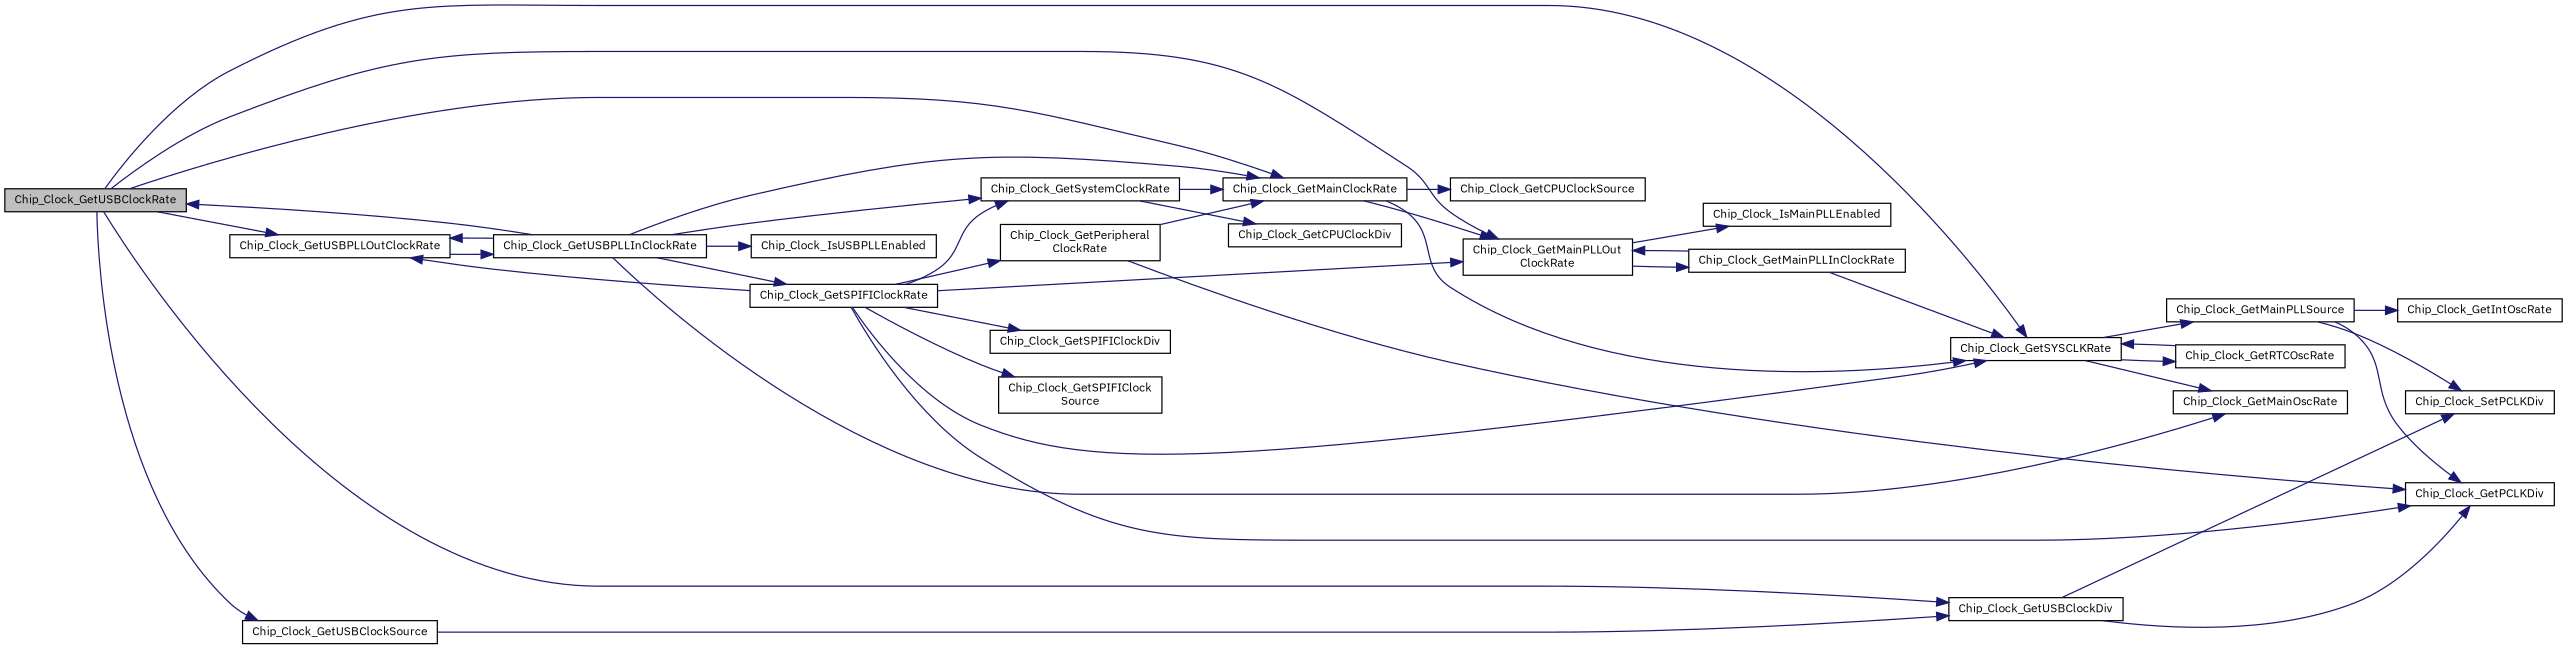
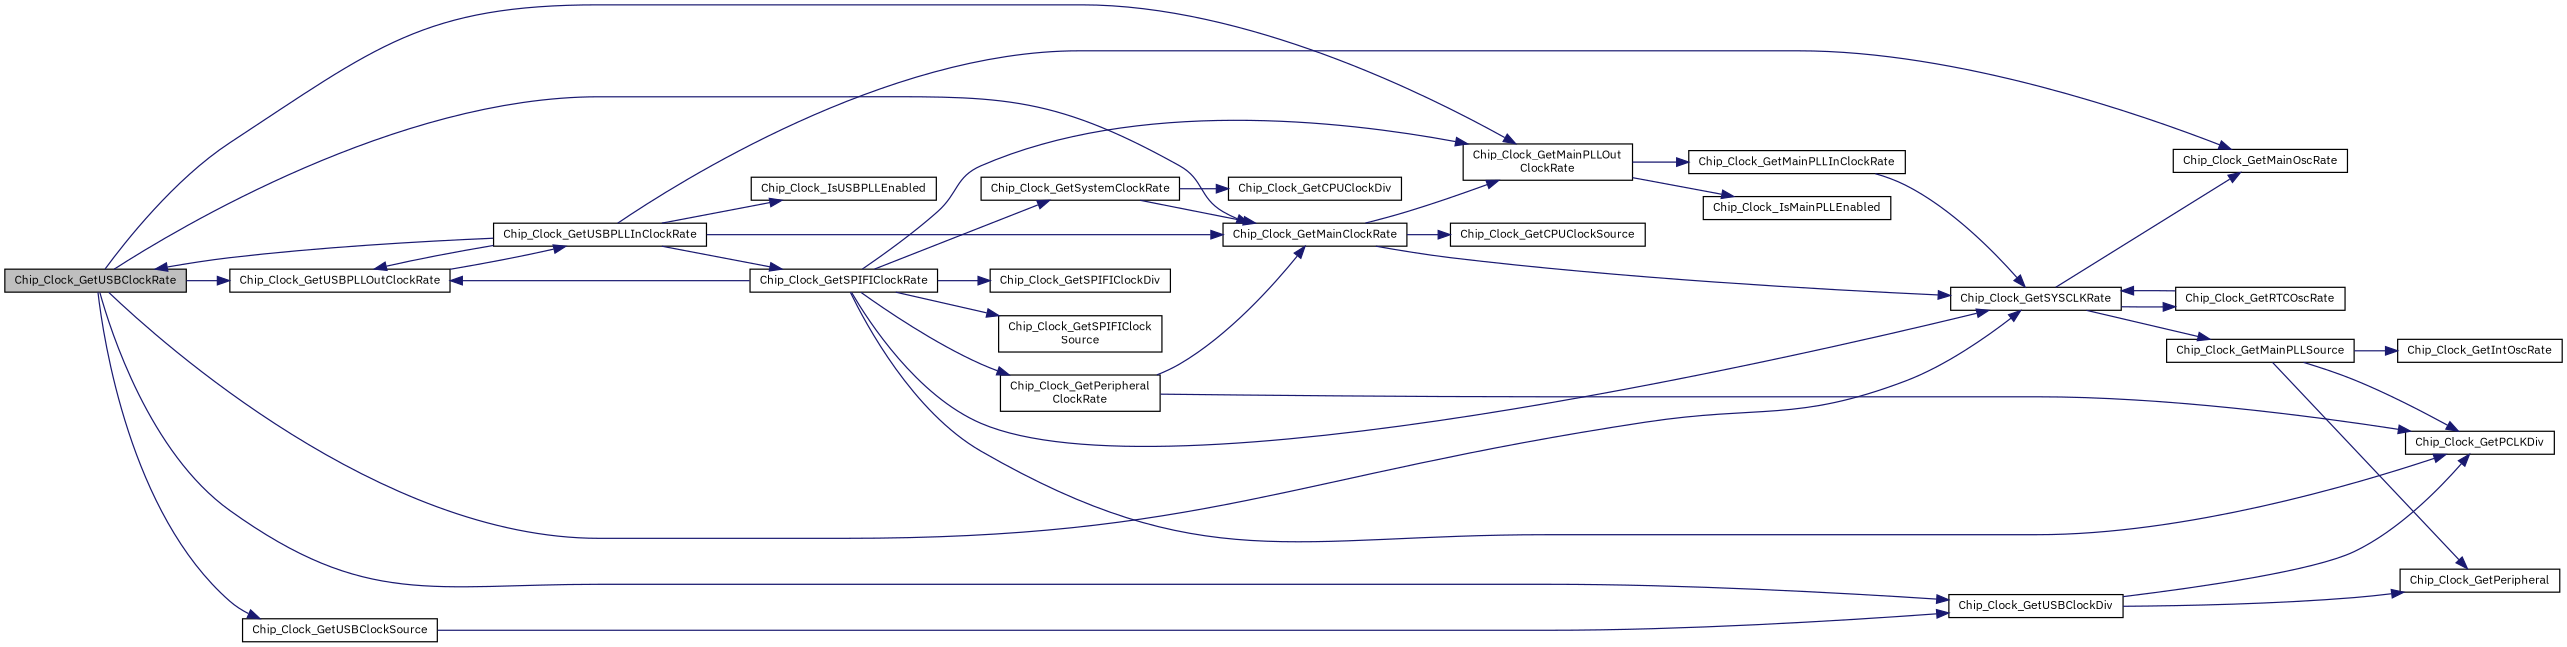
(820, 215) -> none
(1667, 251) -> none
(2480, 402) -> (2480, 581)
